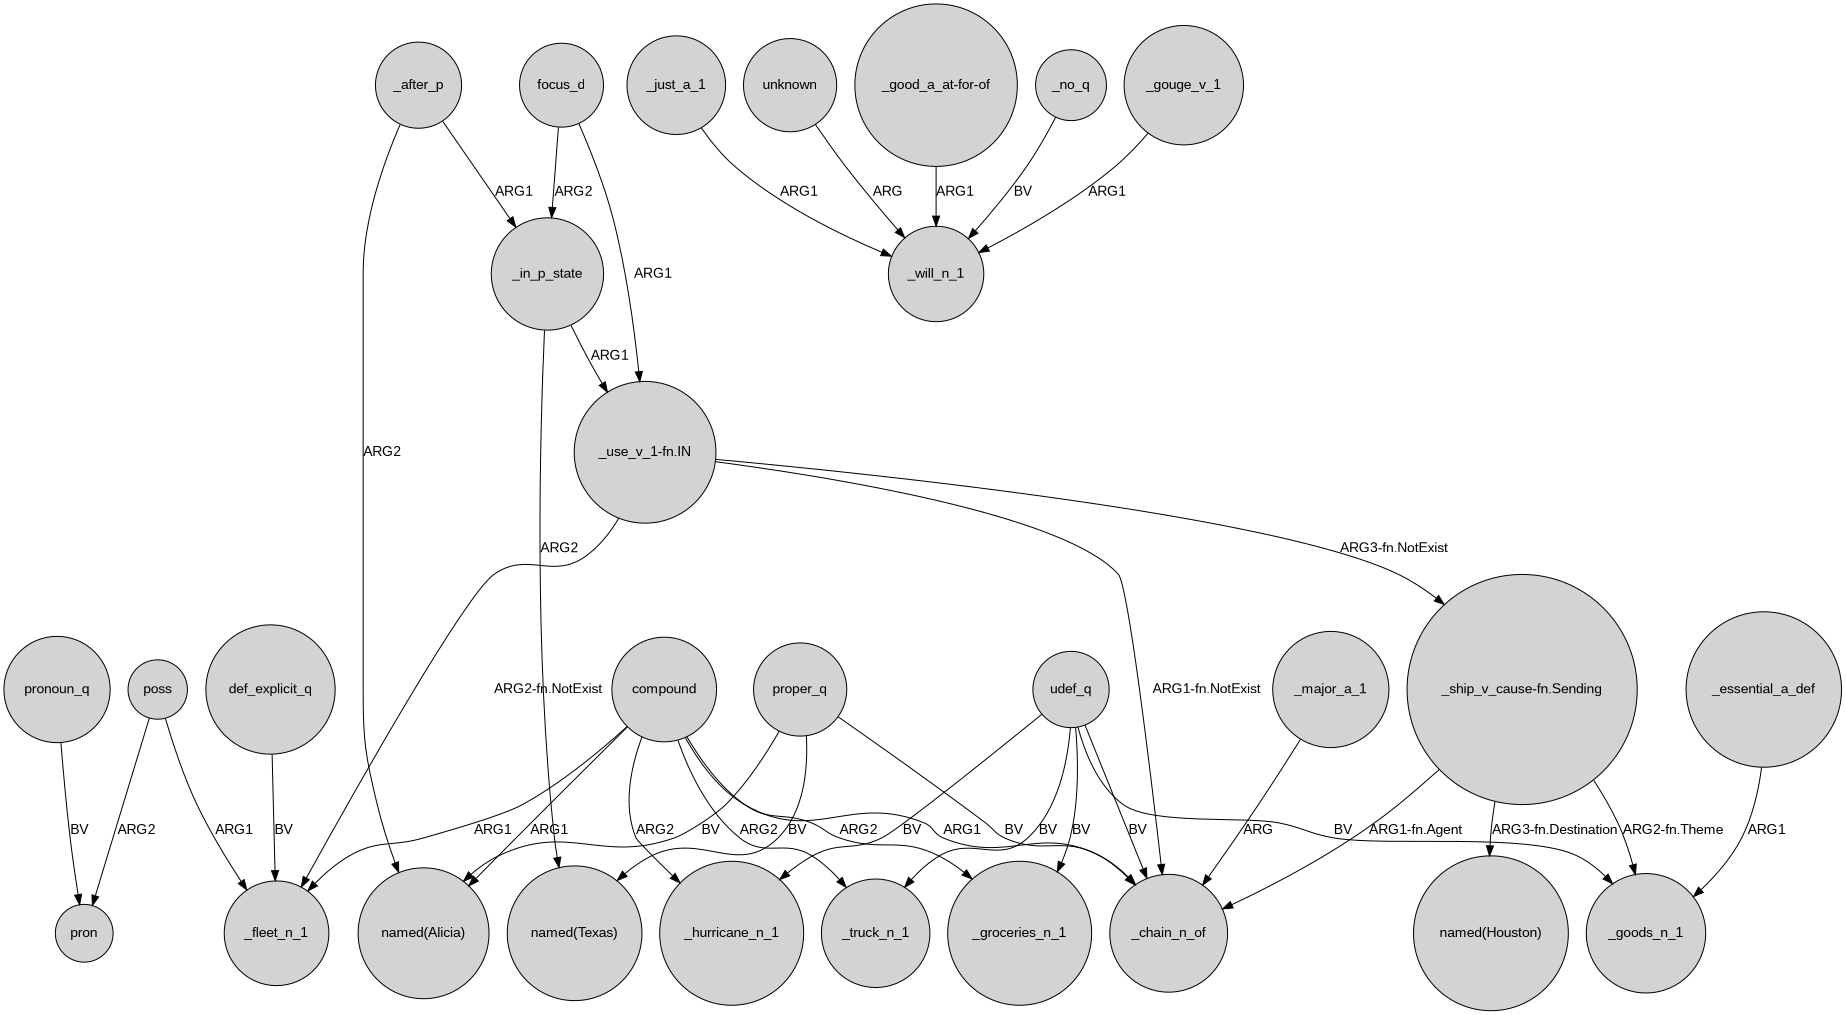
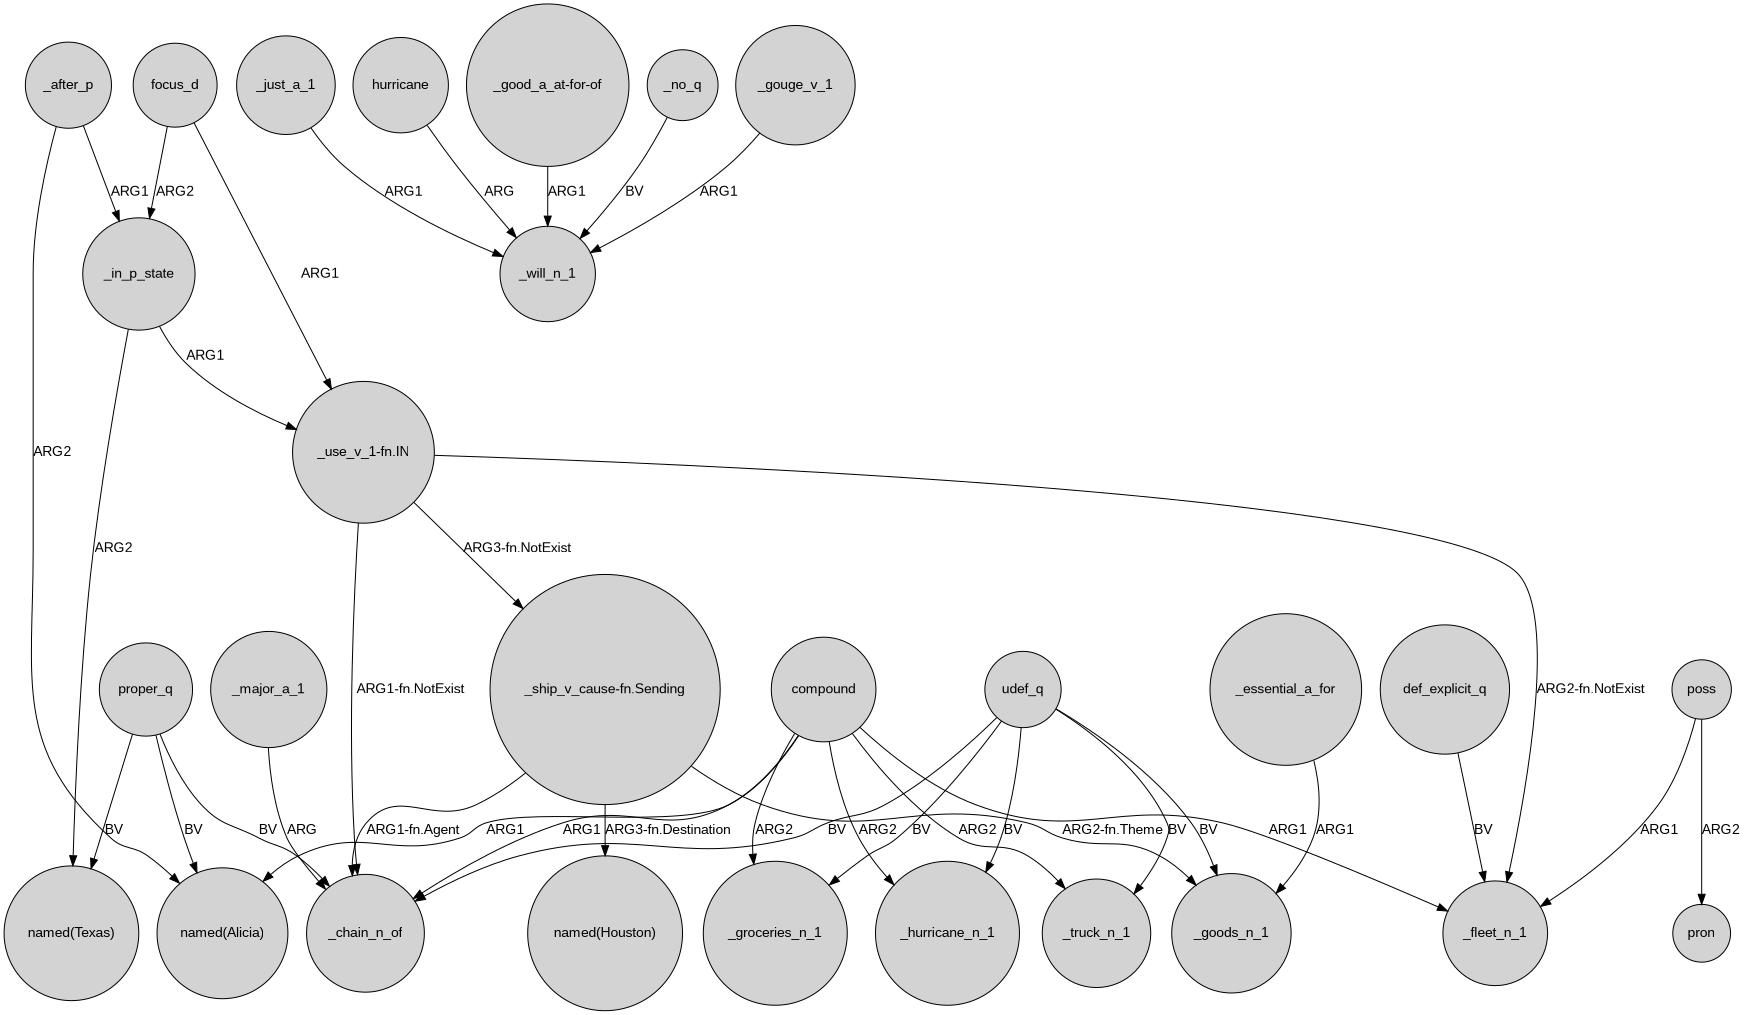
(790, 85) -> (401, 85)
(57, 690) -> none
(1764, 690) -> (1286, 690)
